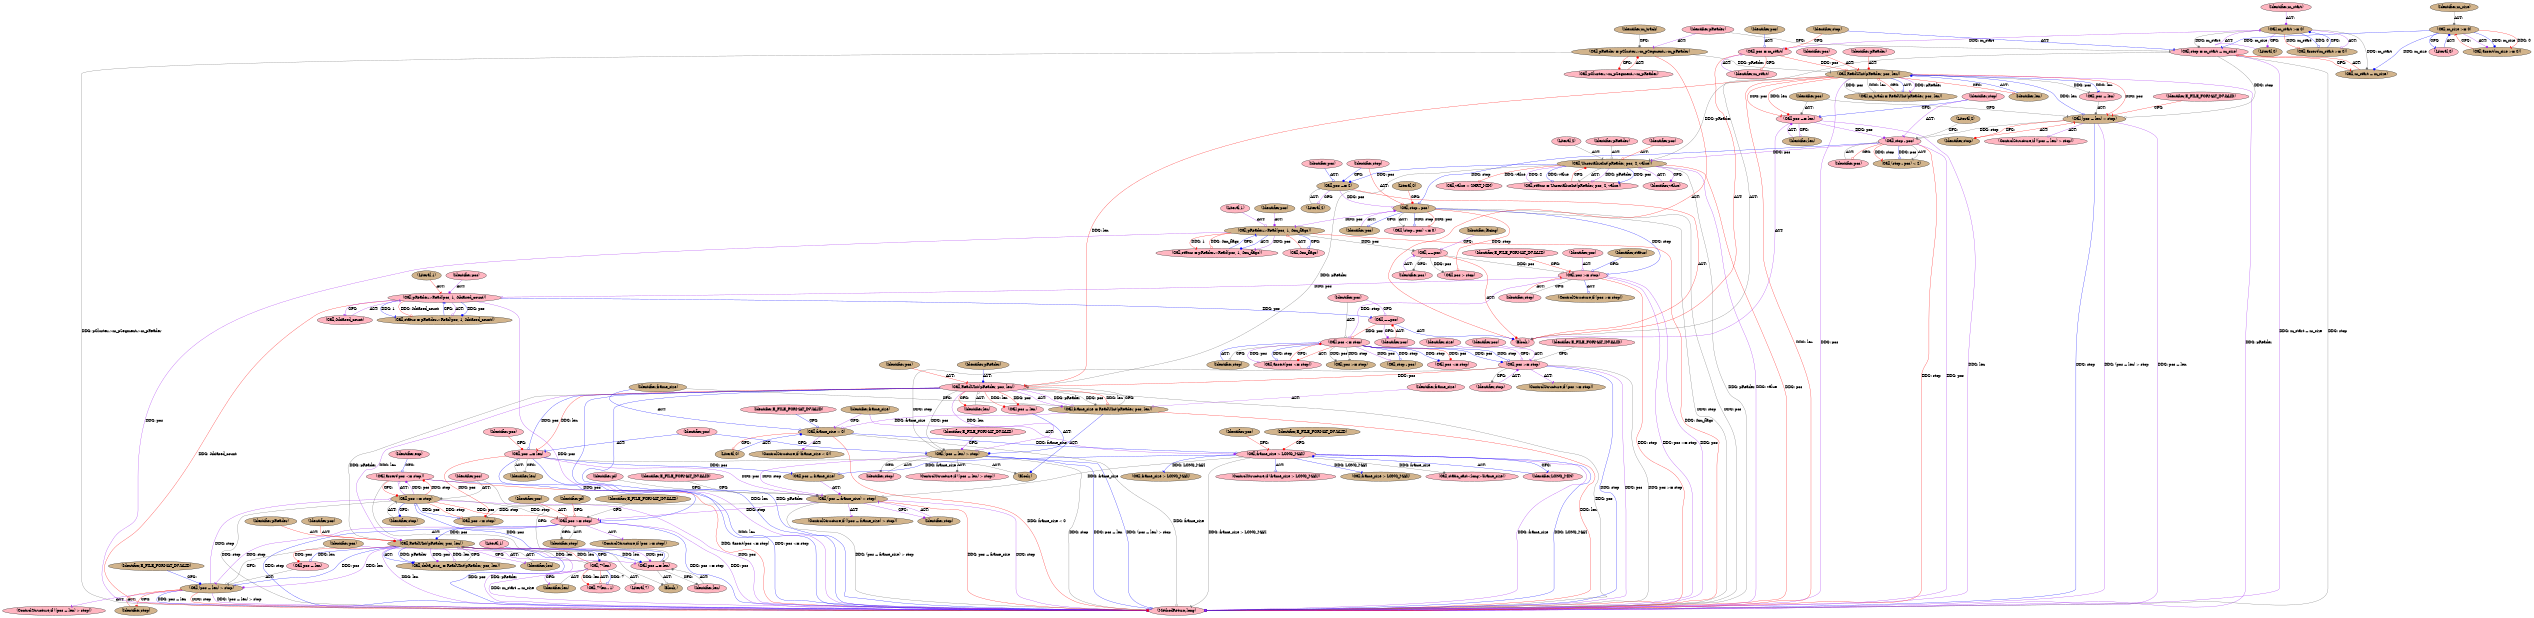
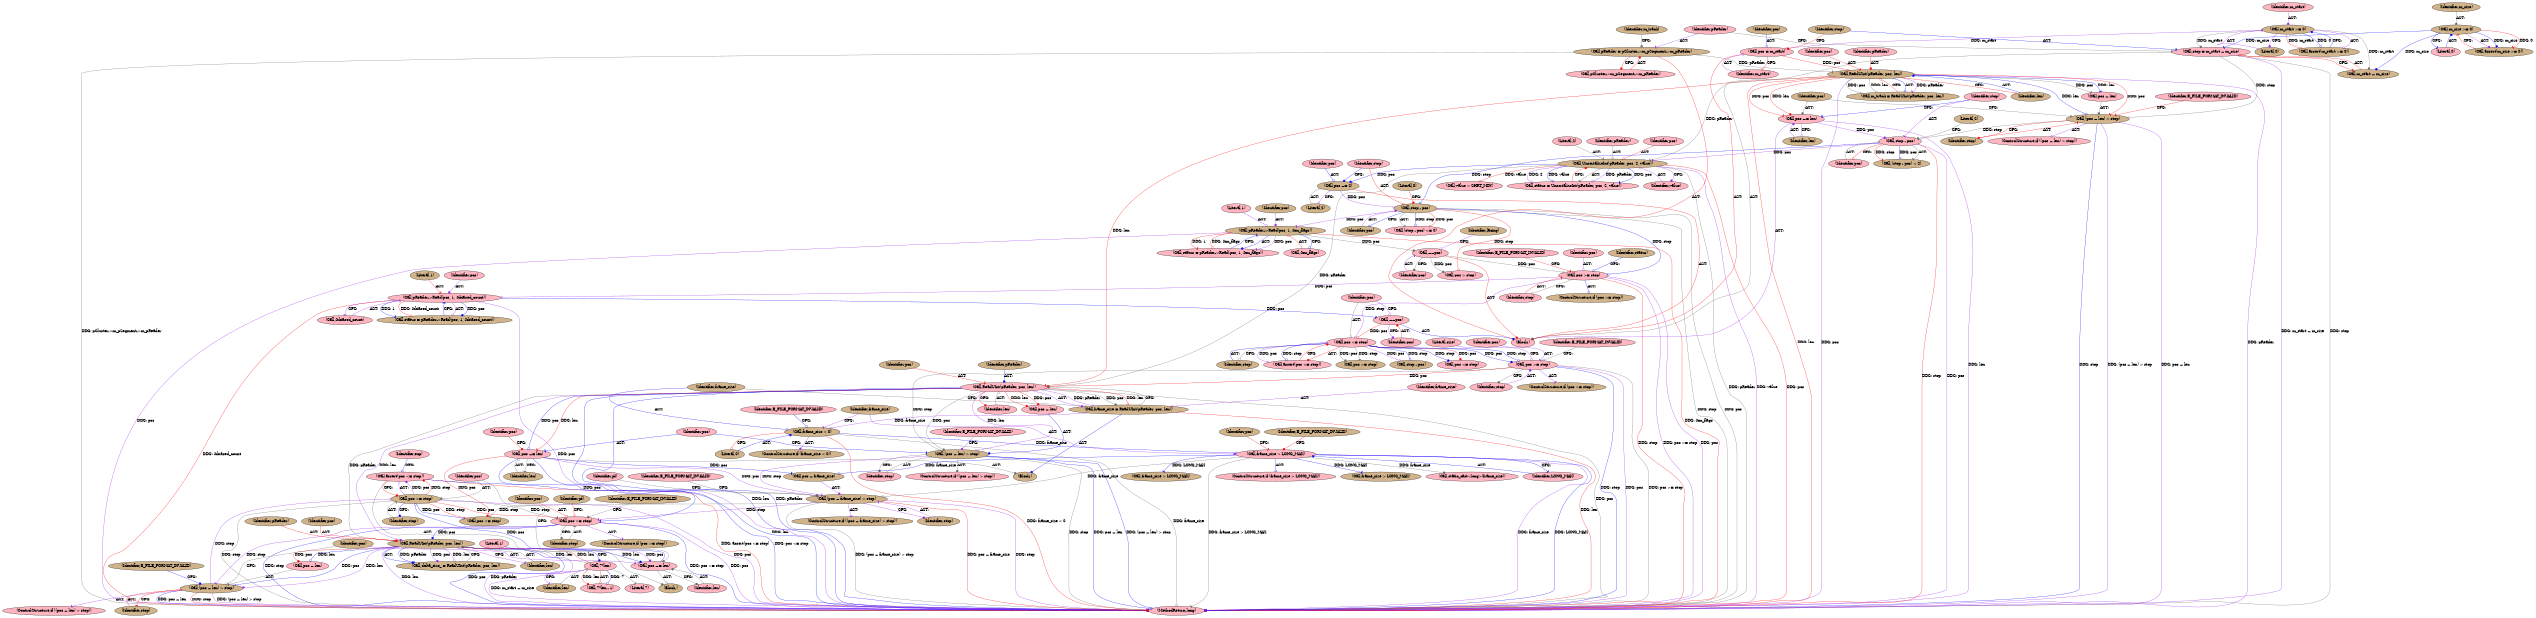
(1440, 343) -> (1444, 343)
(1553, 477) -> (1553, 477)
